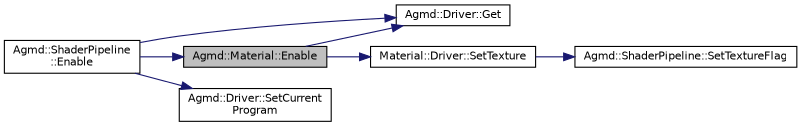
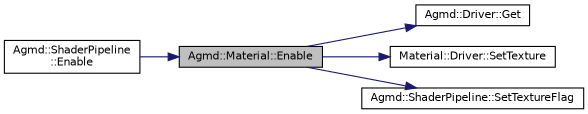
(262, 27) -> none
(550, 57) -> (356, 77)
(255, 105) -> none
